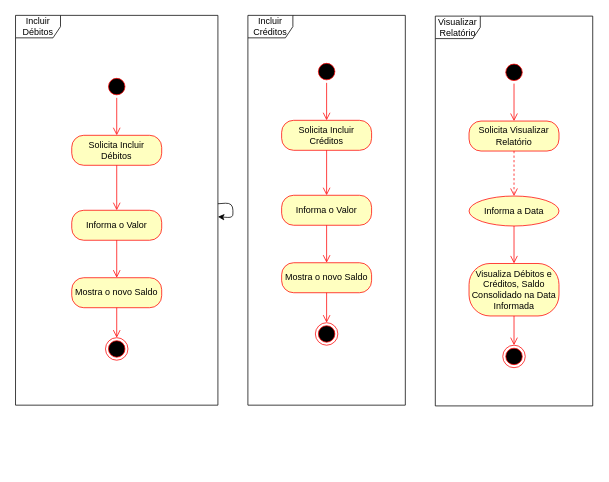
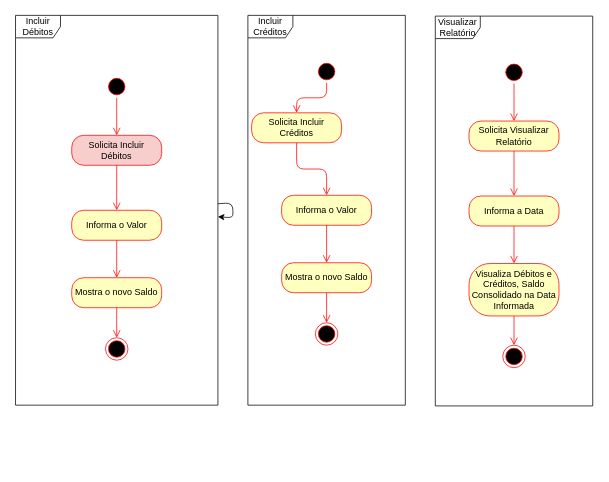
(327, 135) -> (297, 128)
(117, 150) -> (117, 150)
(514, 172) -> (514, 172)
(514, 211) -> (514, 211)
